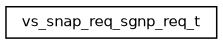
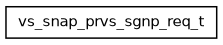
(111, 22) -> (111, 22)
